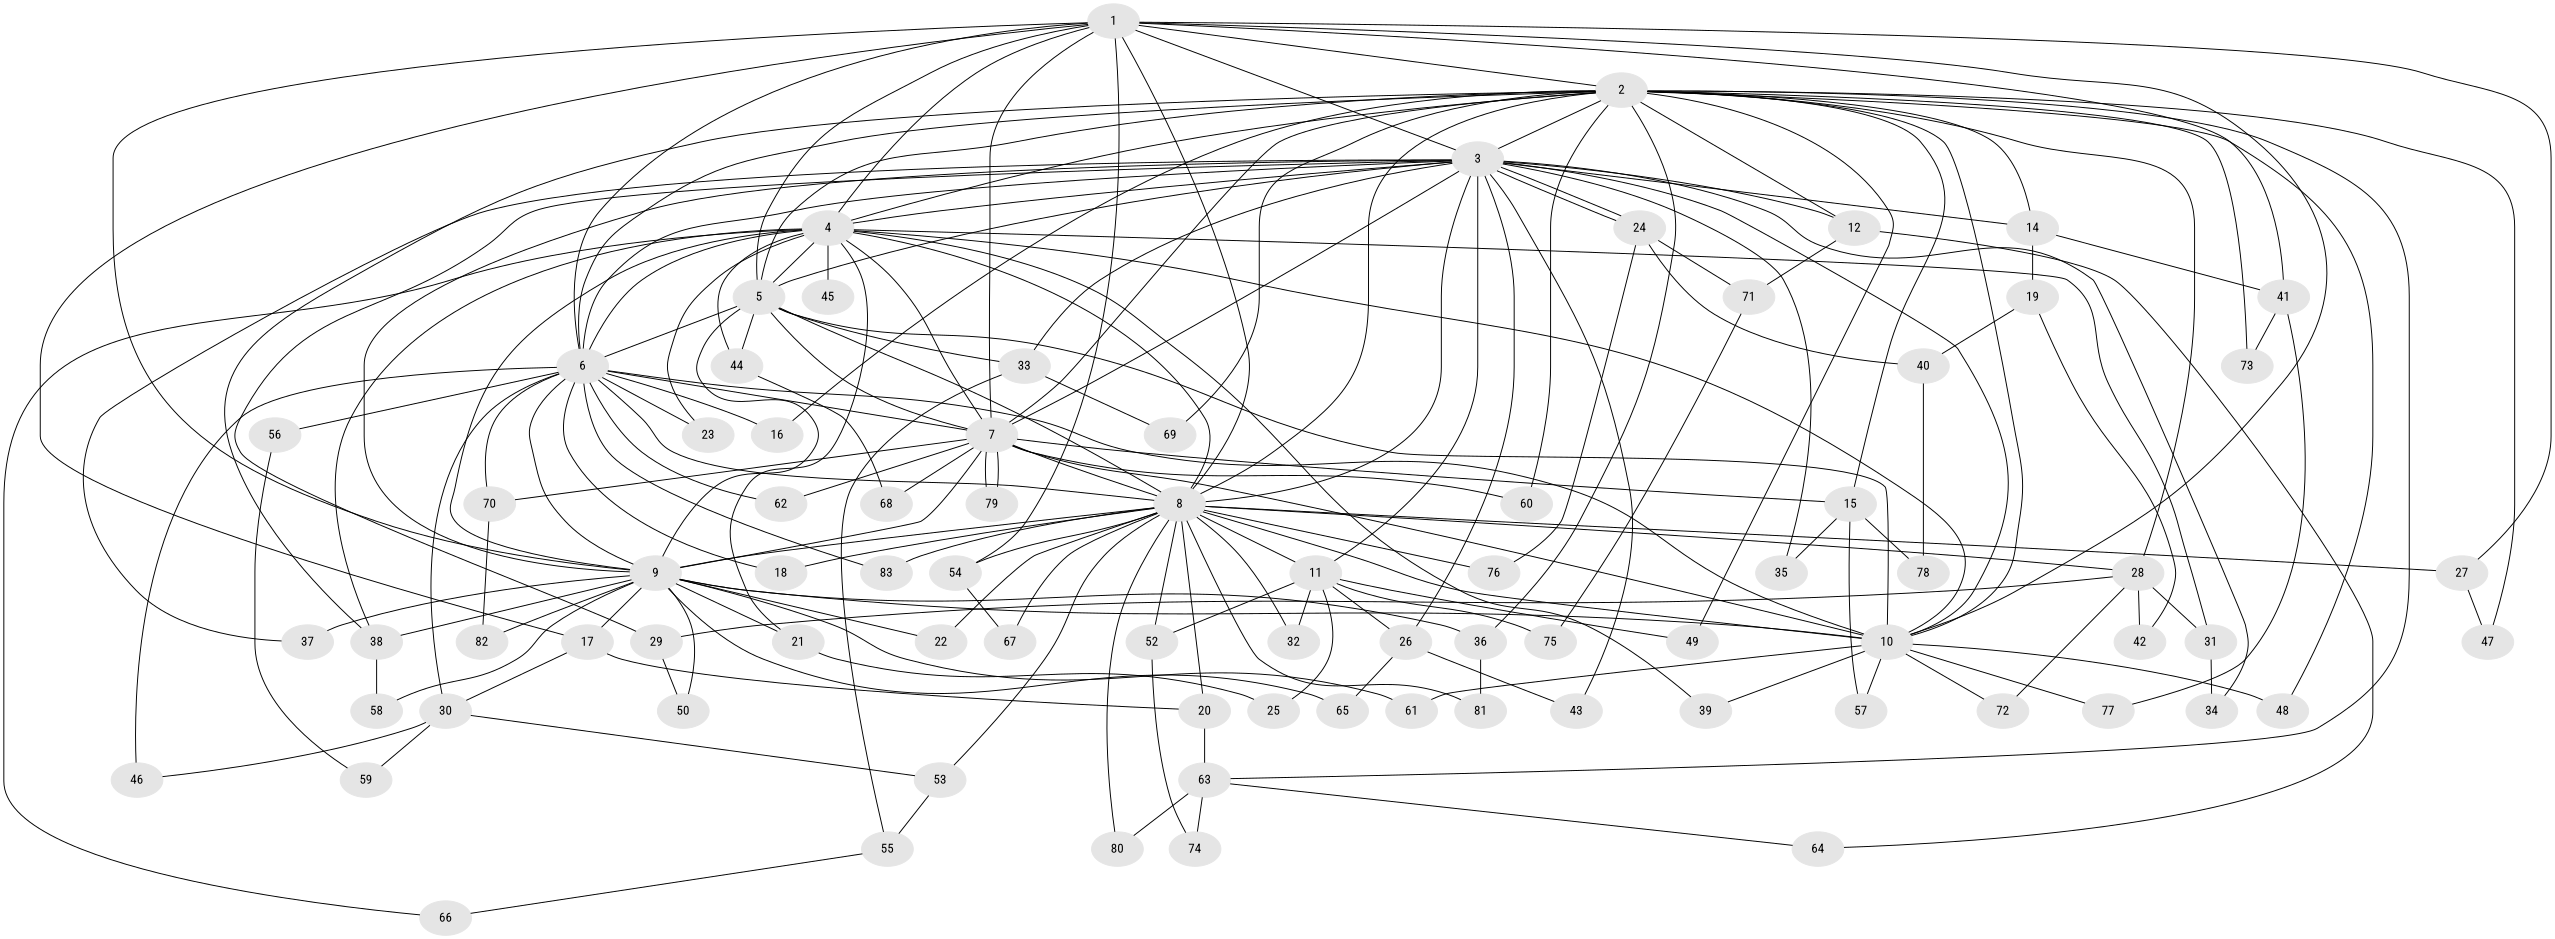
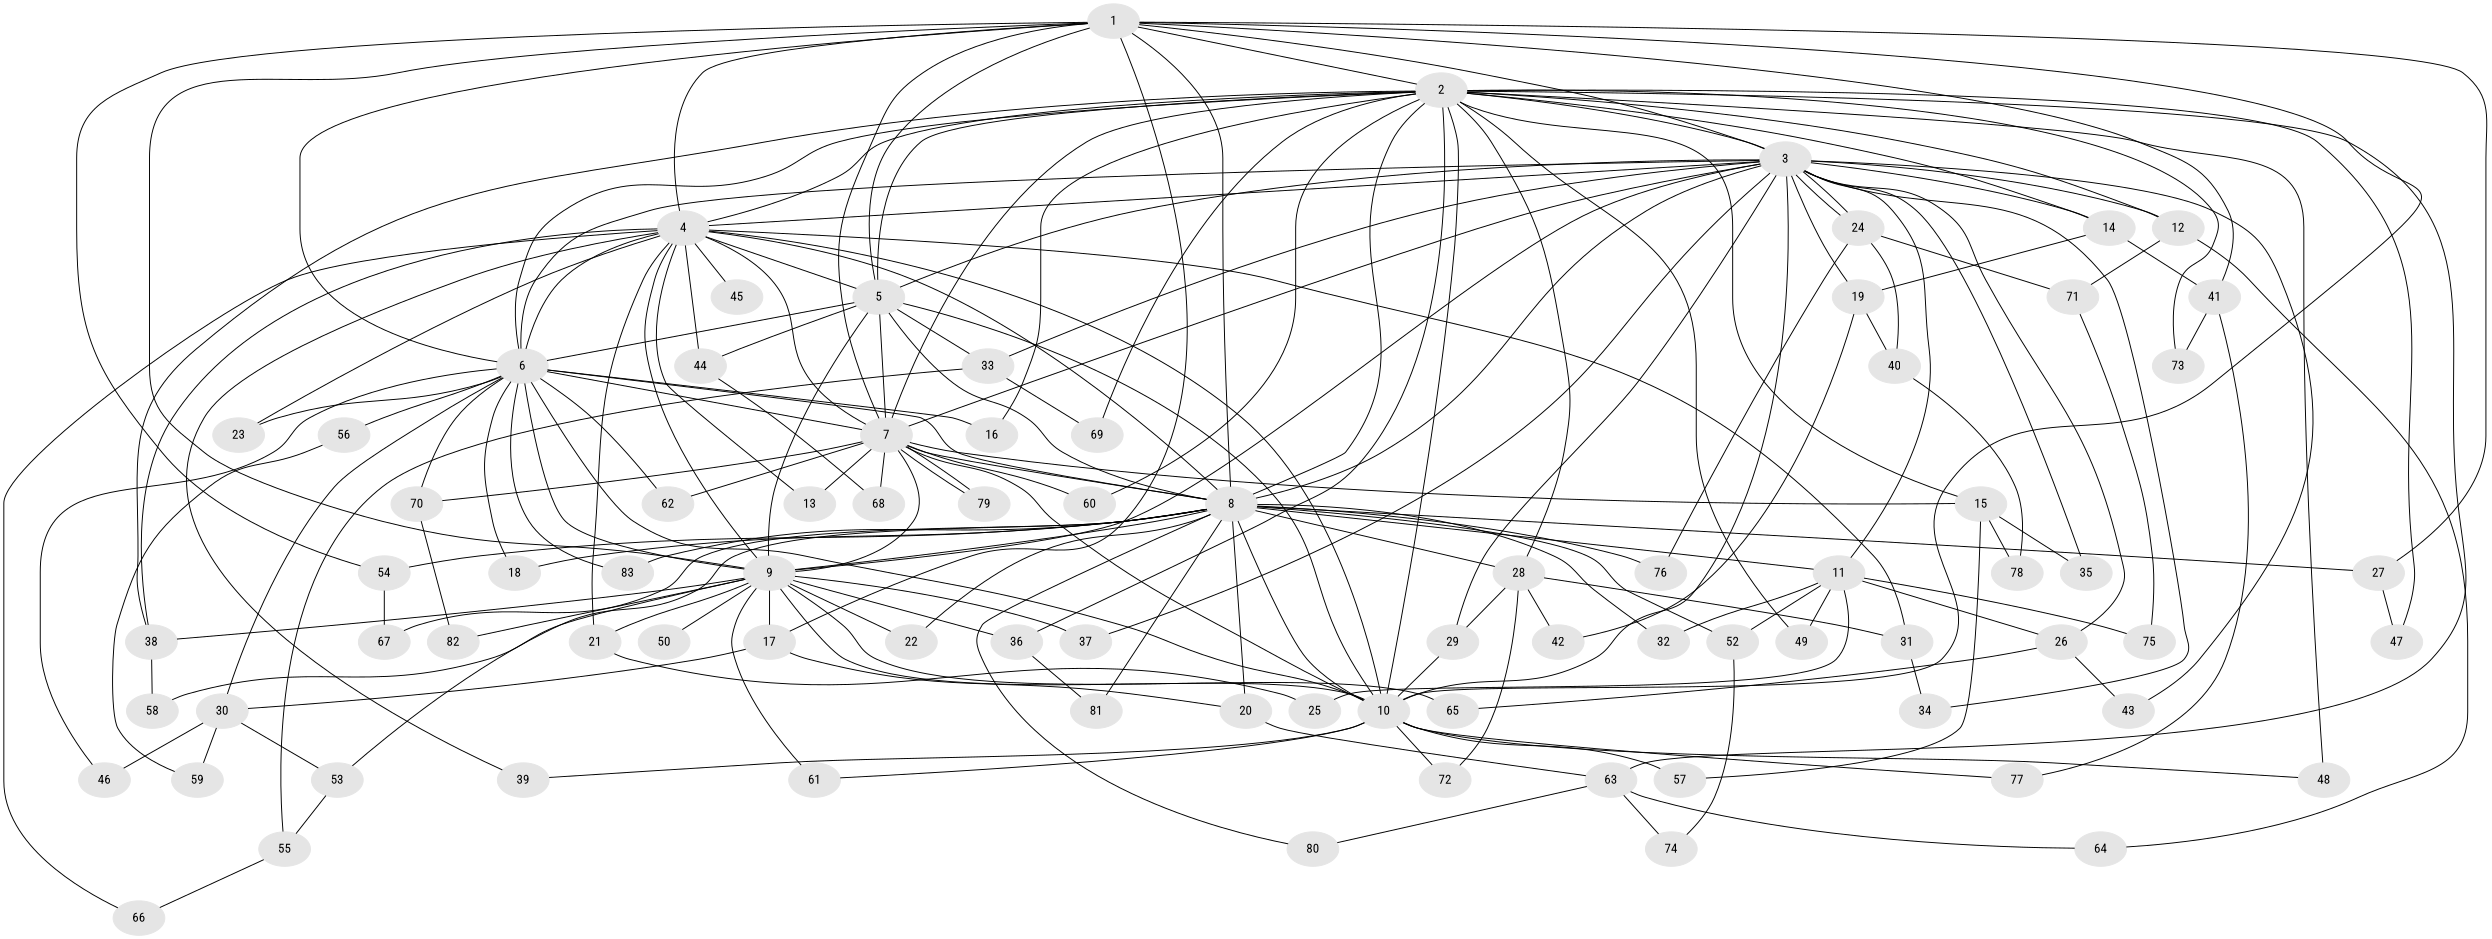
none -> (1816, 230)
none -> (810, 504)
(670, 677) -> (1418, 676)
